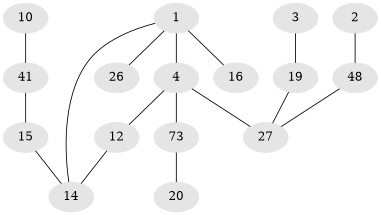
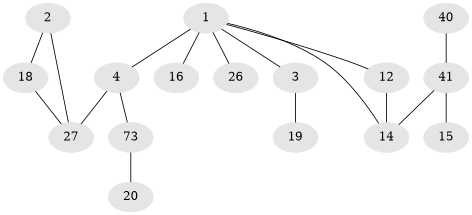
(26, 18) -> (446, 18)
none -> (251, 48)
(355, 78) -> (26, 78)
(147, 108) -> (316, 51)
(281, 108) -> (60, 78)
(48, 167) -> (416, 108)
